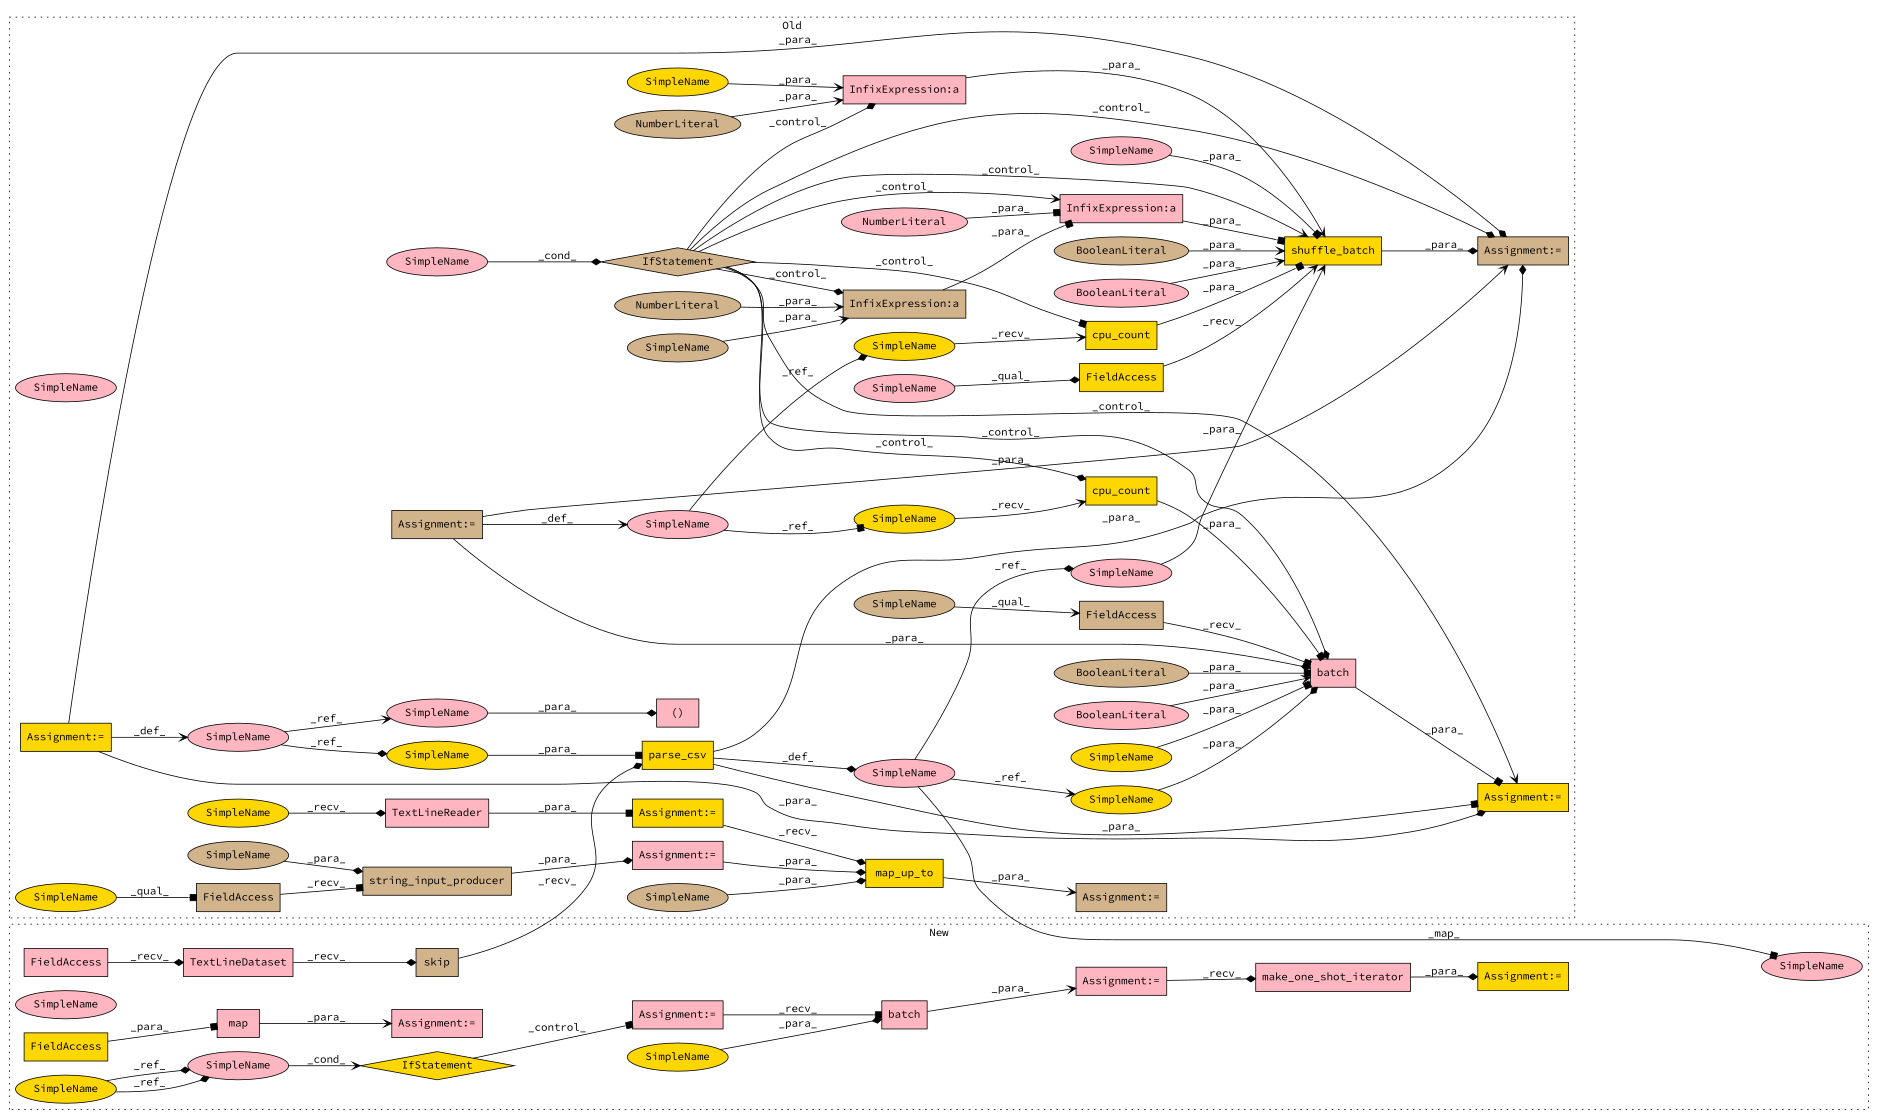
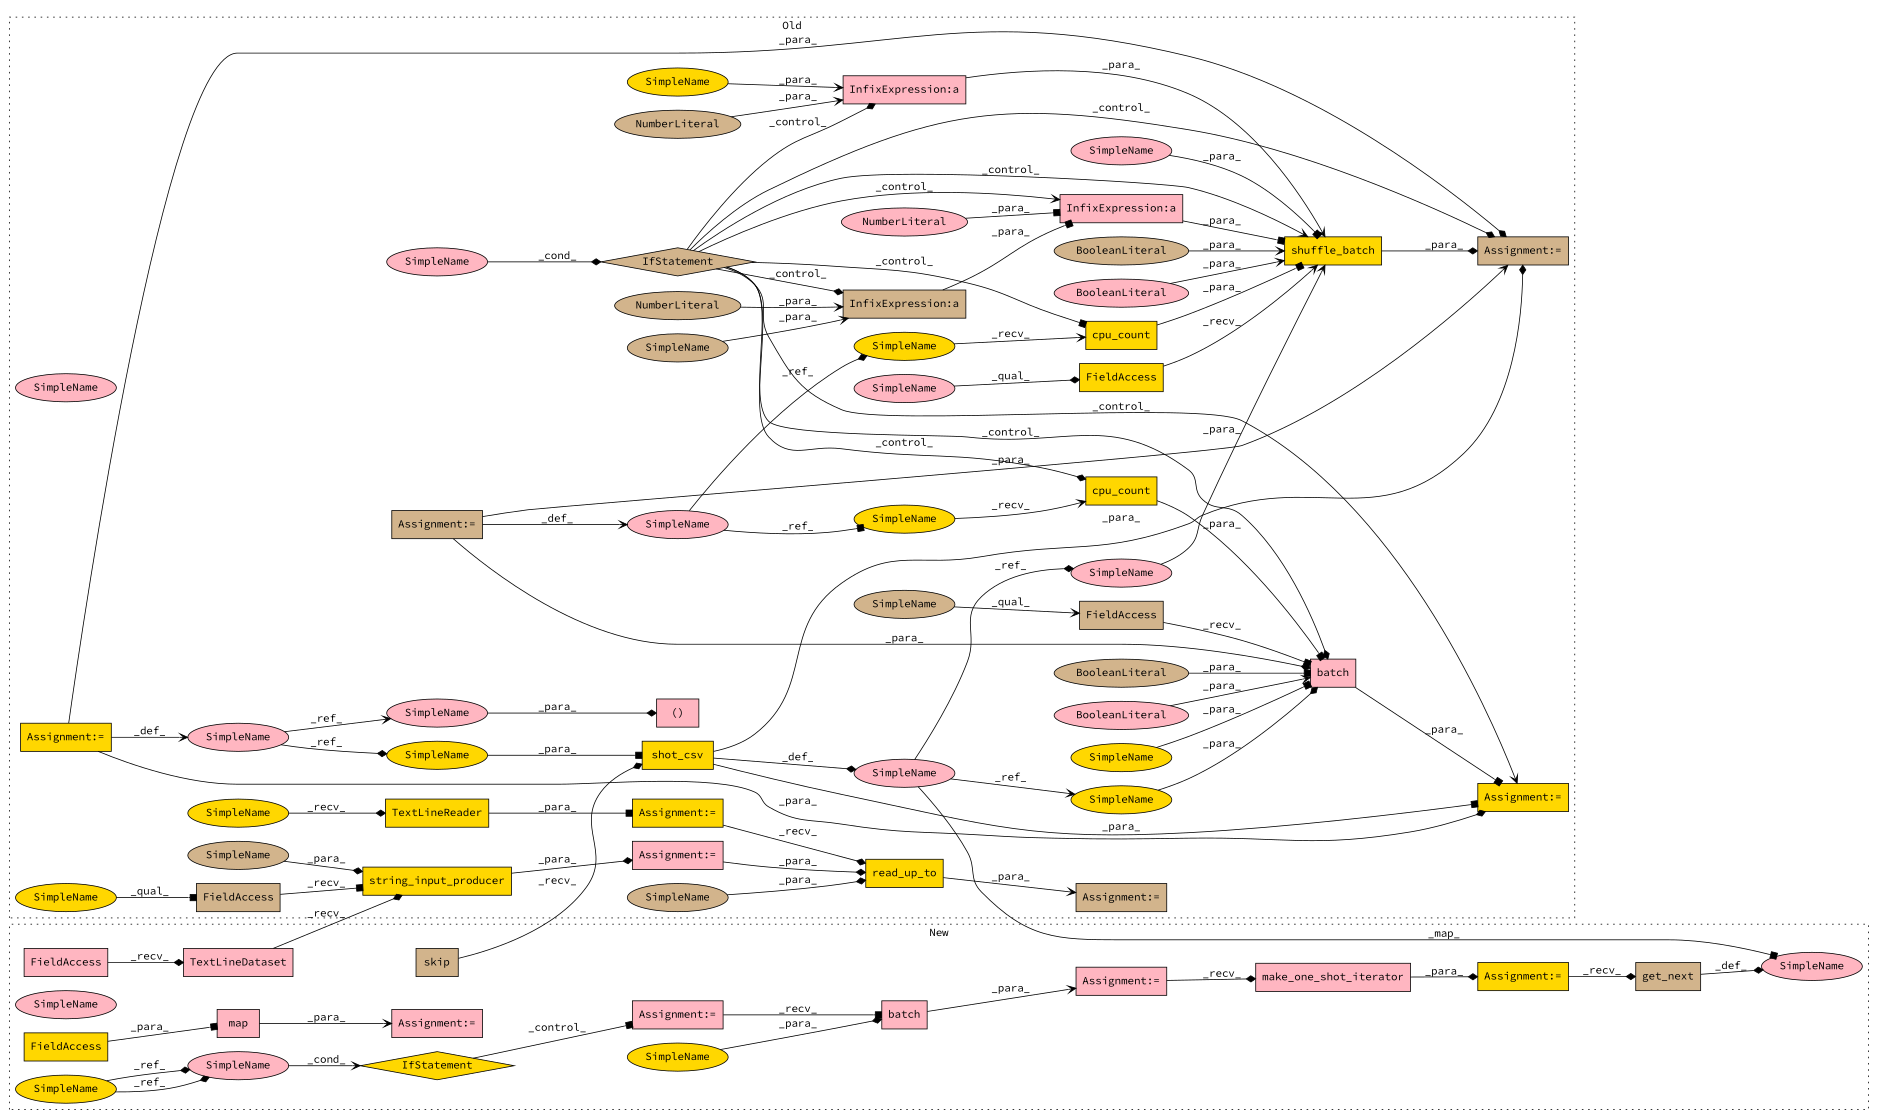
(678, 755) -> (678, 755)
(437, 813) -> (437, 813)
(904, 873) -> (904, 873)
(437, 881) -> (437, 881)
(350, 962) -> (318, 930)
none -> (1668, 977)
